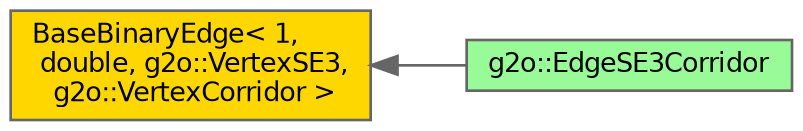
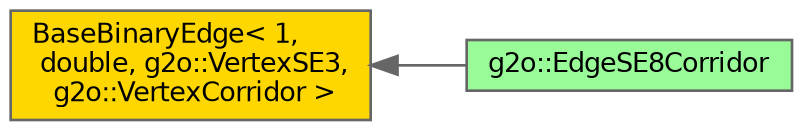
(629, 65) -> (629, 65)
